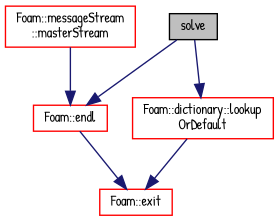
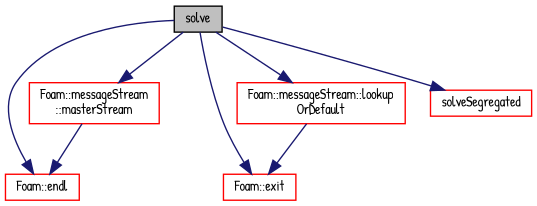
none -> (156, 53)
none -> (481, 103)
(203, 118) -> (321, 103)
(99, 155) -> (216, 100)
